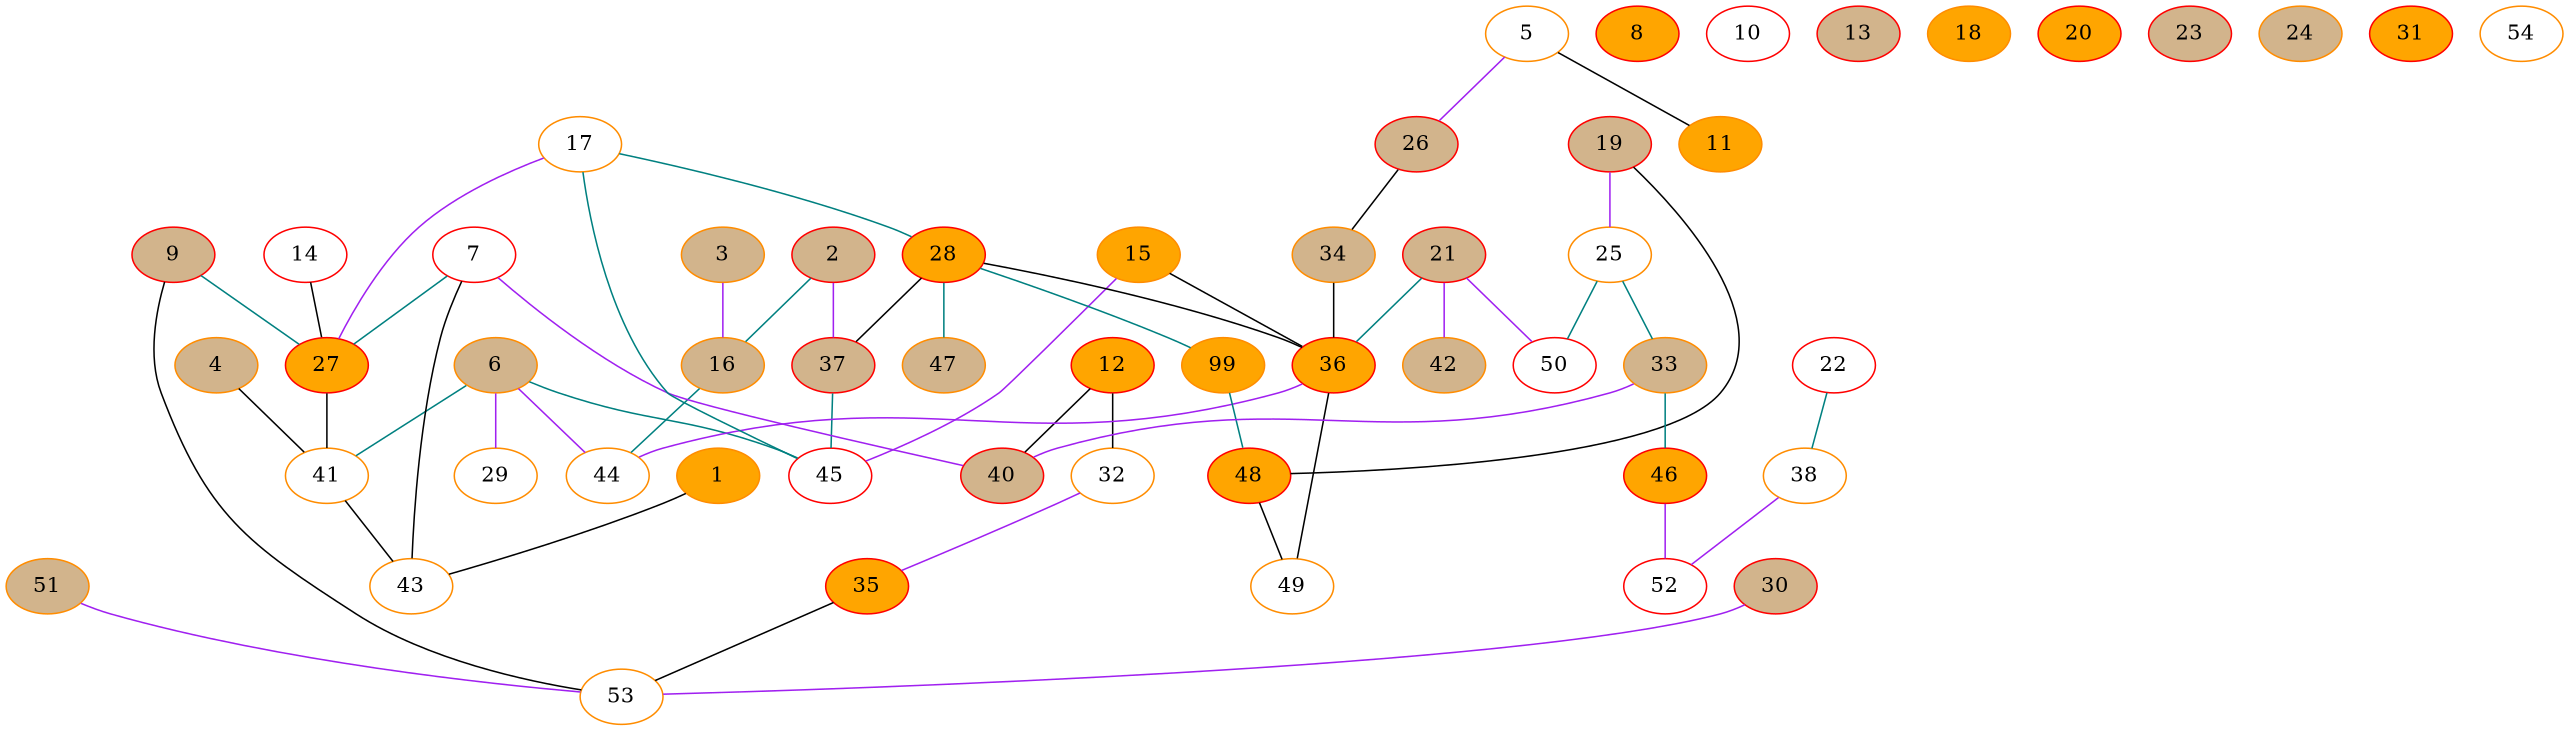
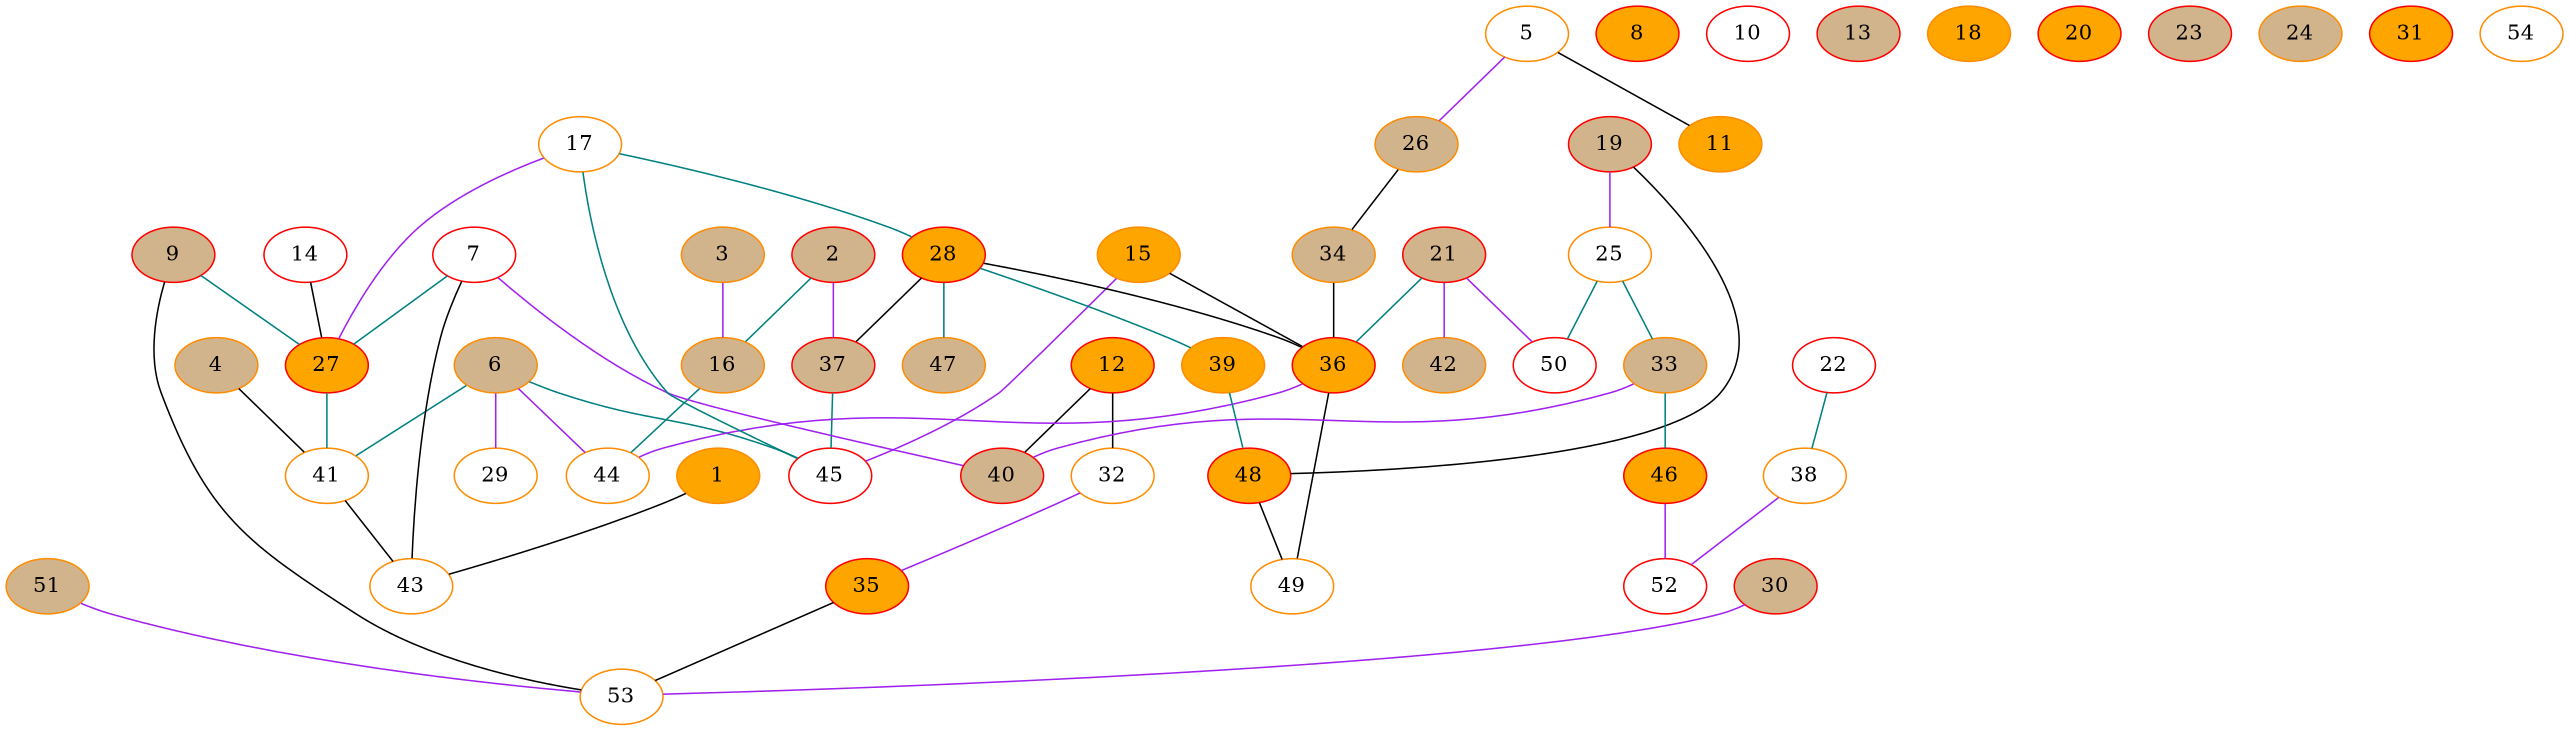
(1417, 144) -> (1417, 144)
(1223, 365) -> (1223, 365)
(327, 421) -> (327, 421)
